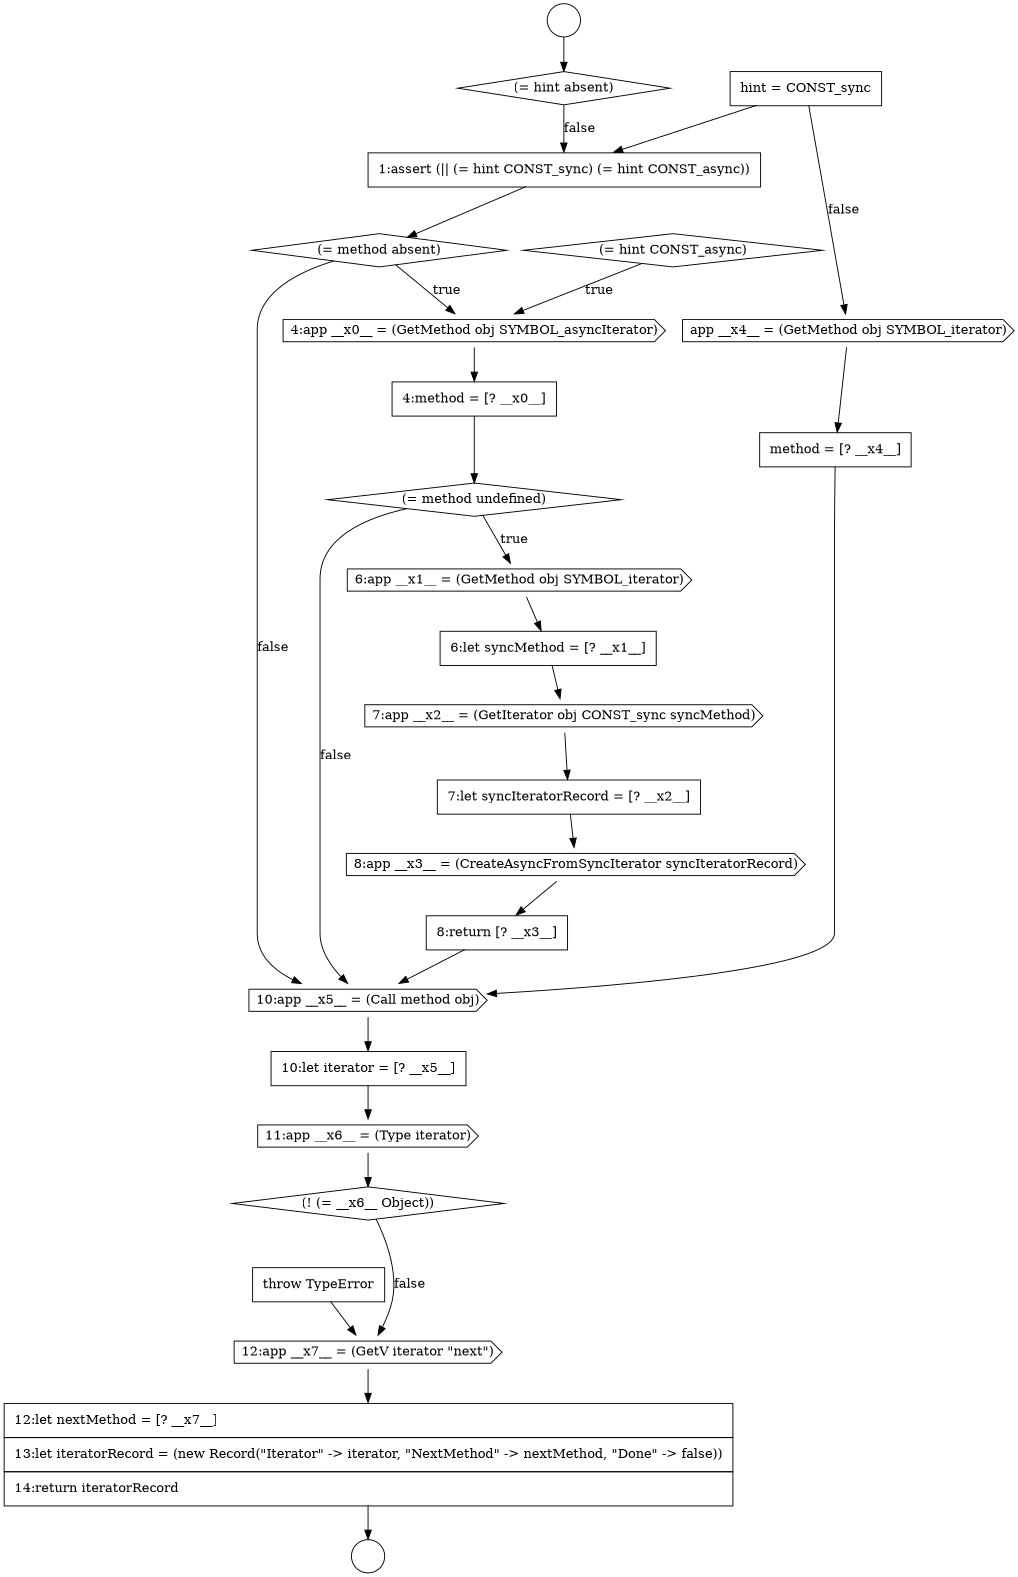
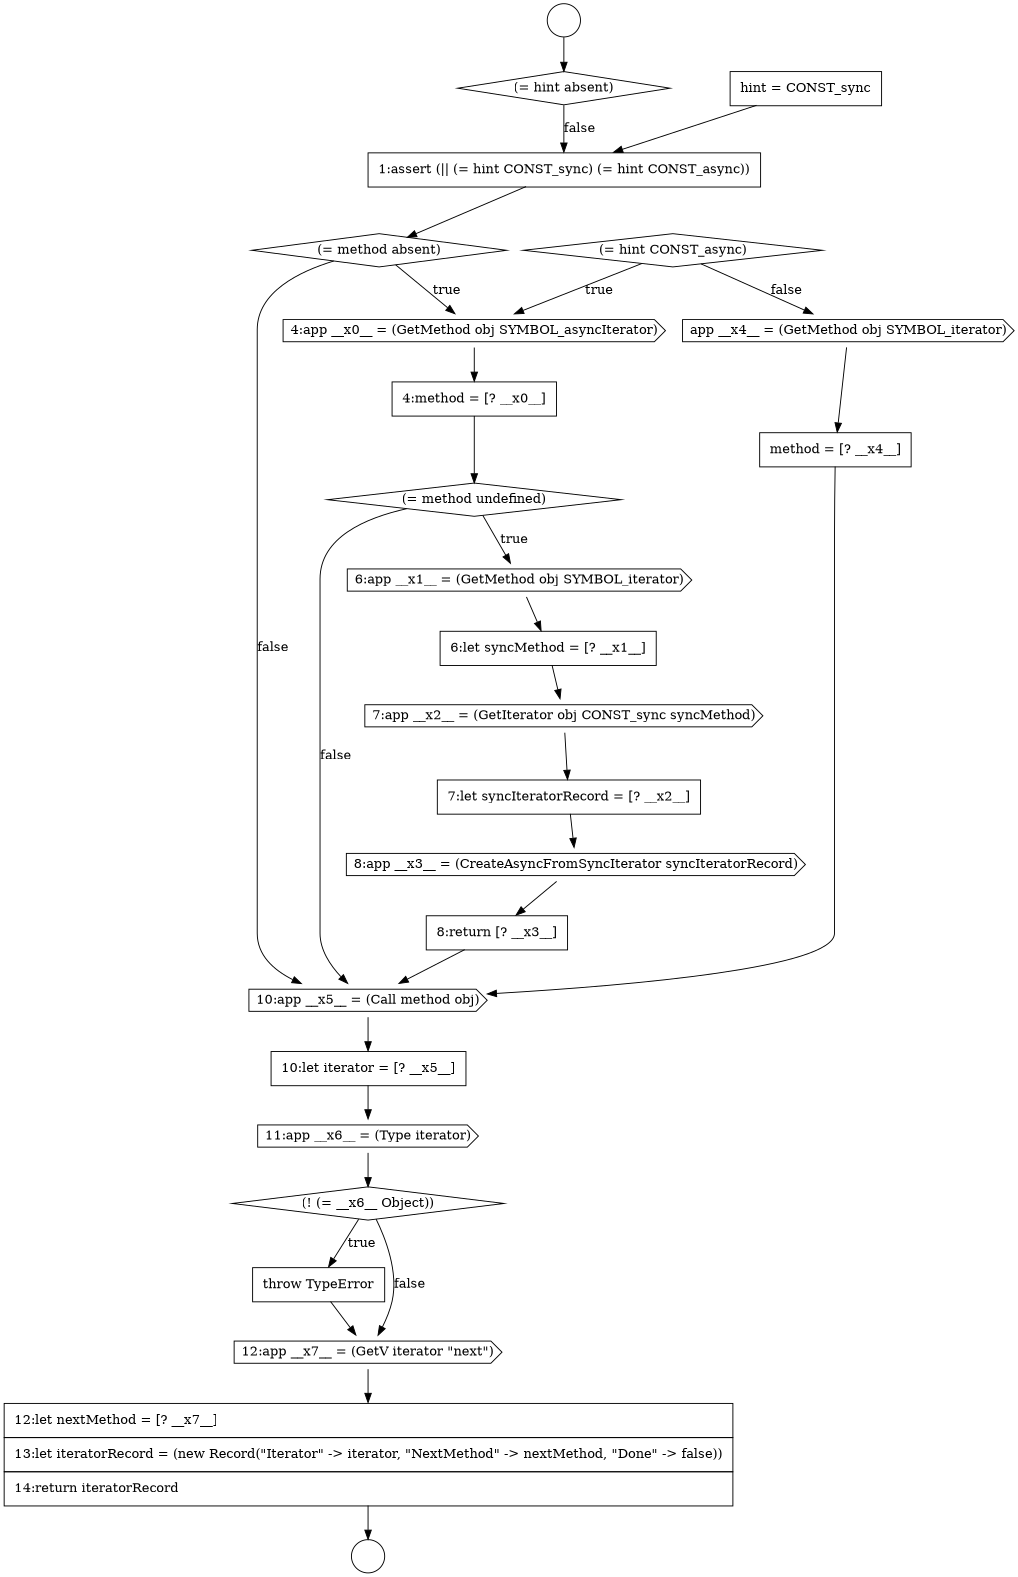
(826, 205) -> (753, 287)
none -> (346, 1239)
